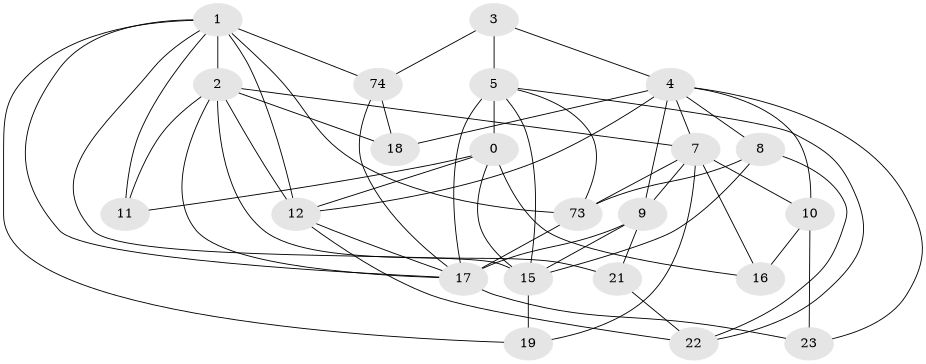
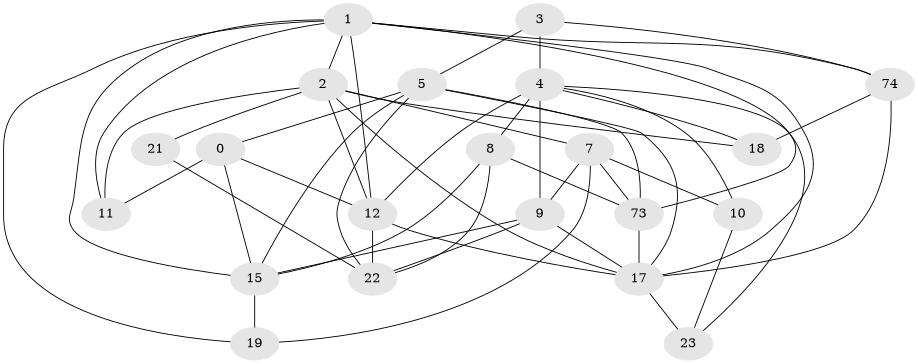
(683, 117) -> none
(632, 242) -> (476, 241)
(760, 279) -> none
